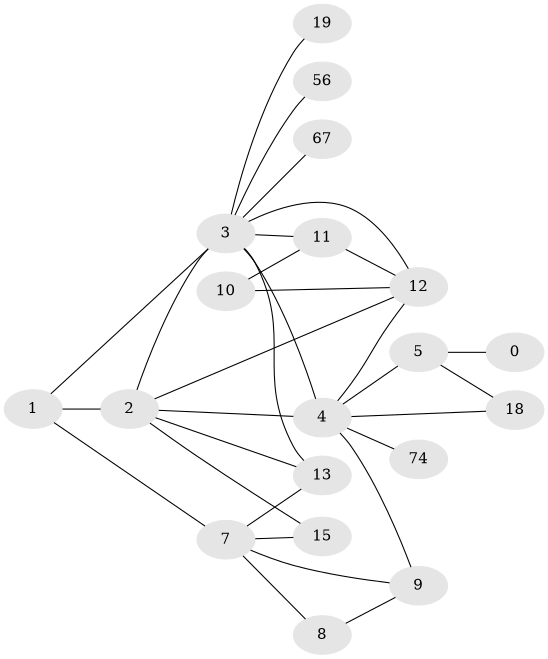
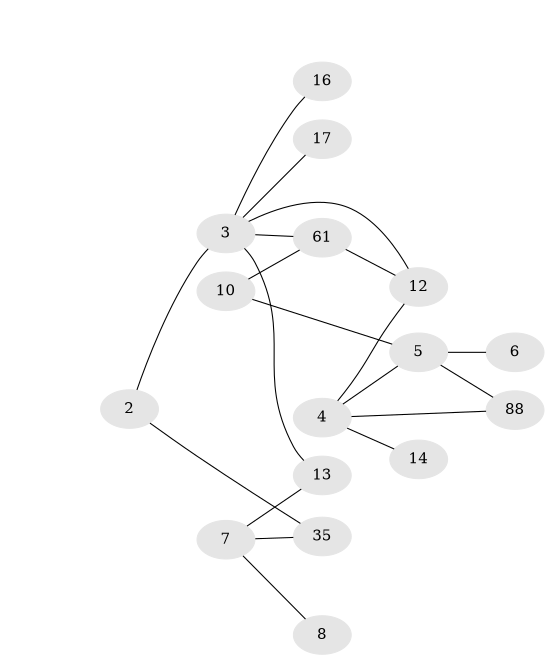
(322, 24) -> none
(322, 81) -> (322, 81)
(322, 139) -> (322, 139)
(322, 238) -> (322, 238)
(322, 289) -> (322, 322)
(286, 321) -> none
(515, 352) -> (515, 352)
(262, 353) -> none
(33, 409) -> none
(515, 410) -> (515, 410)
(226, 413) -> none
(226, 442) -> none
(419, 459) -> (419, 459)
(322, 536) -> (322, 536)
(419, 586) -> none
